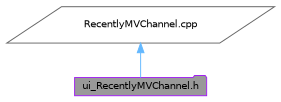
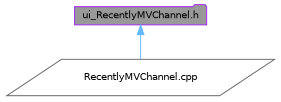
(141, 65) -> (141, 47)
